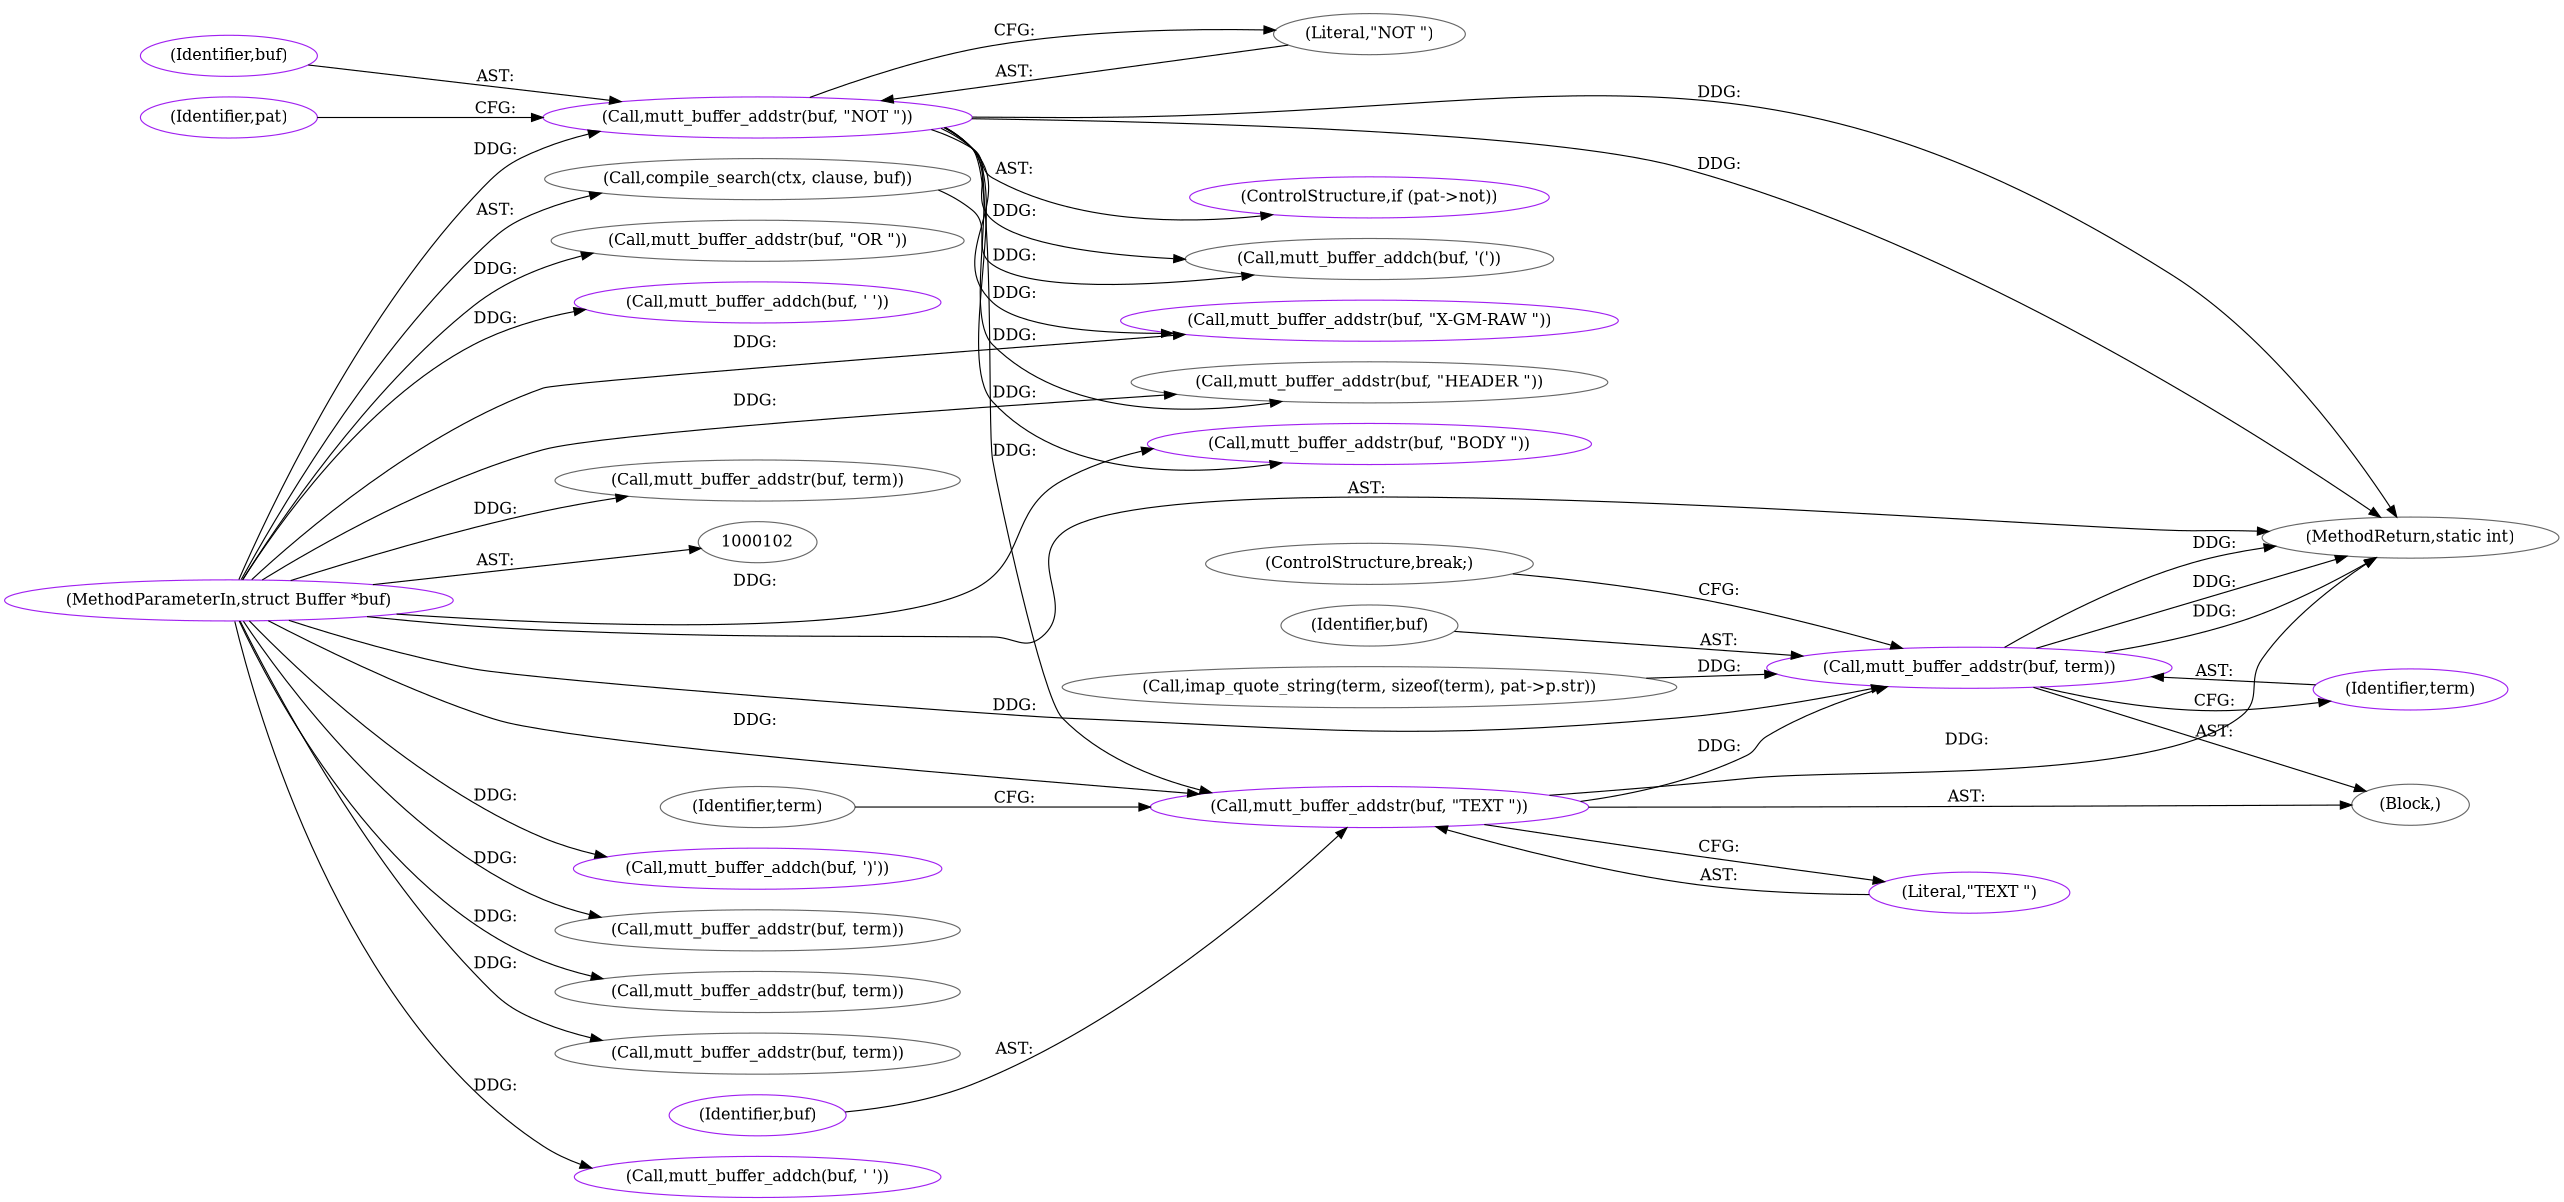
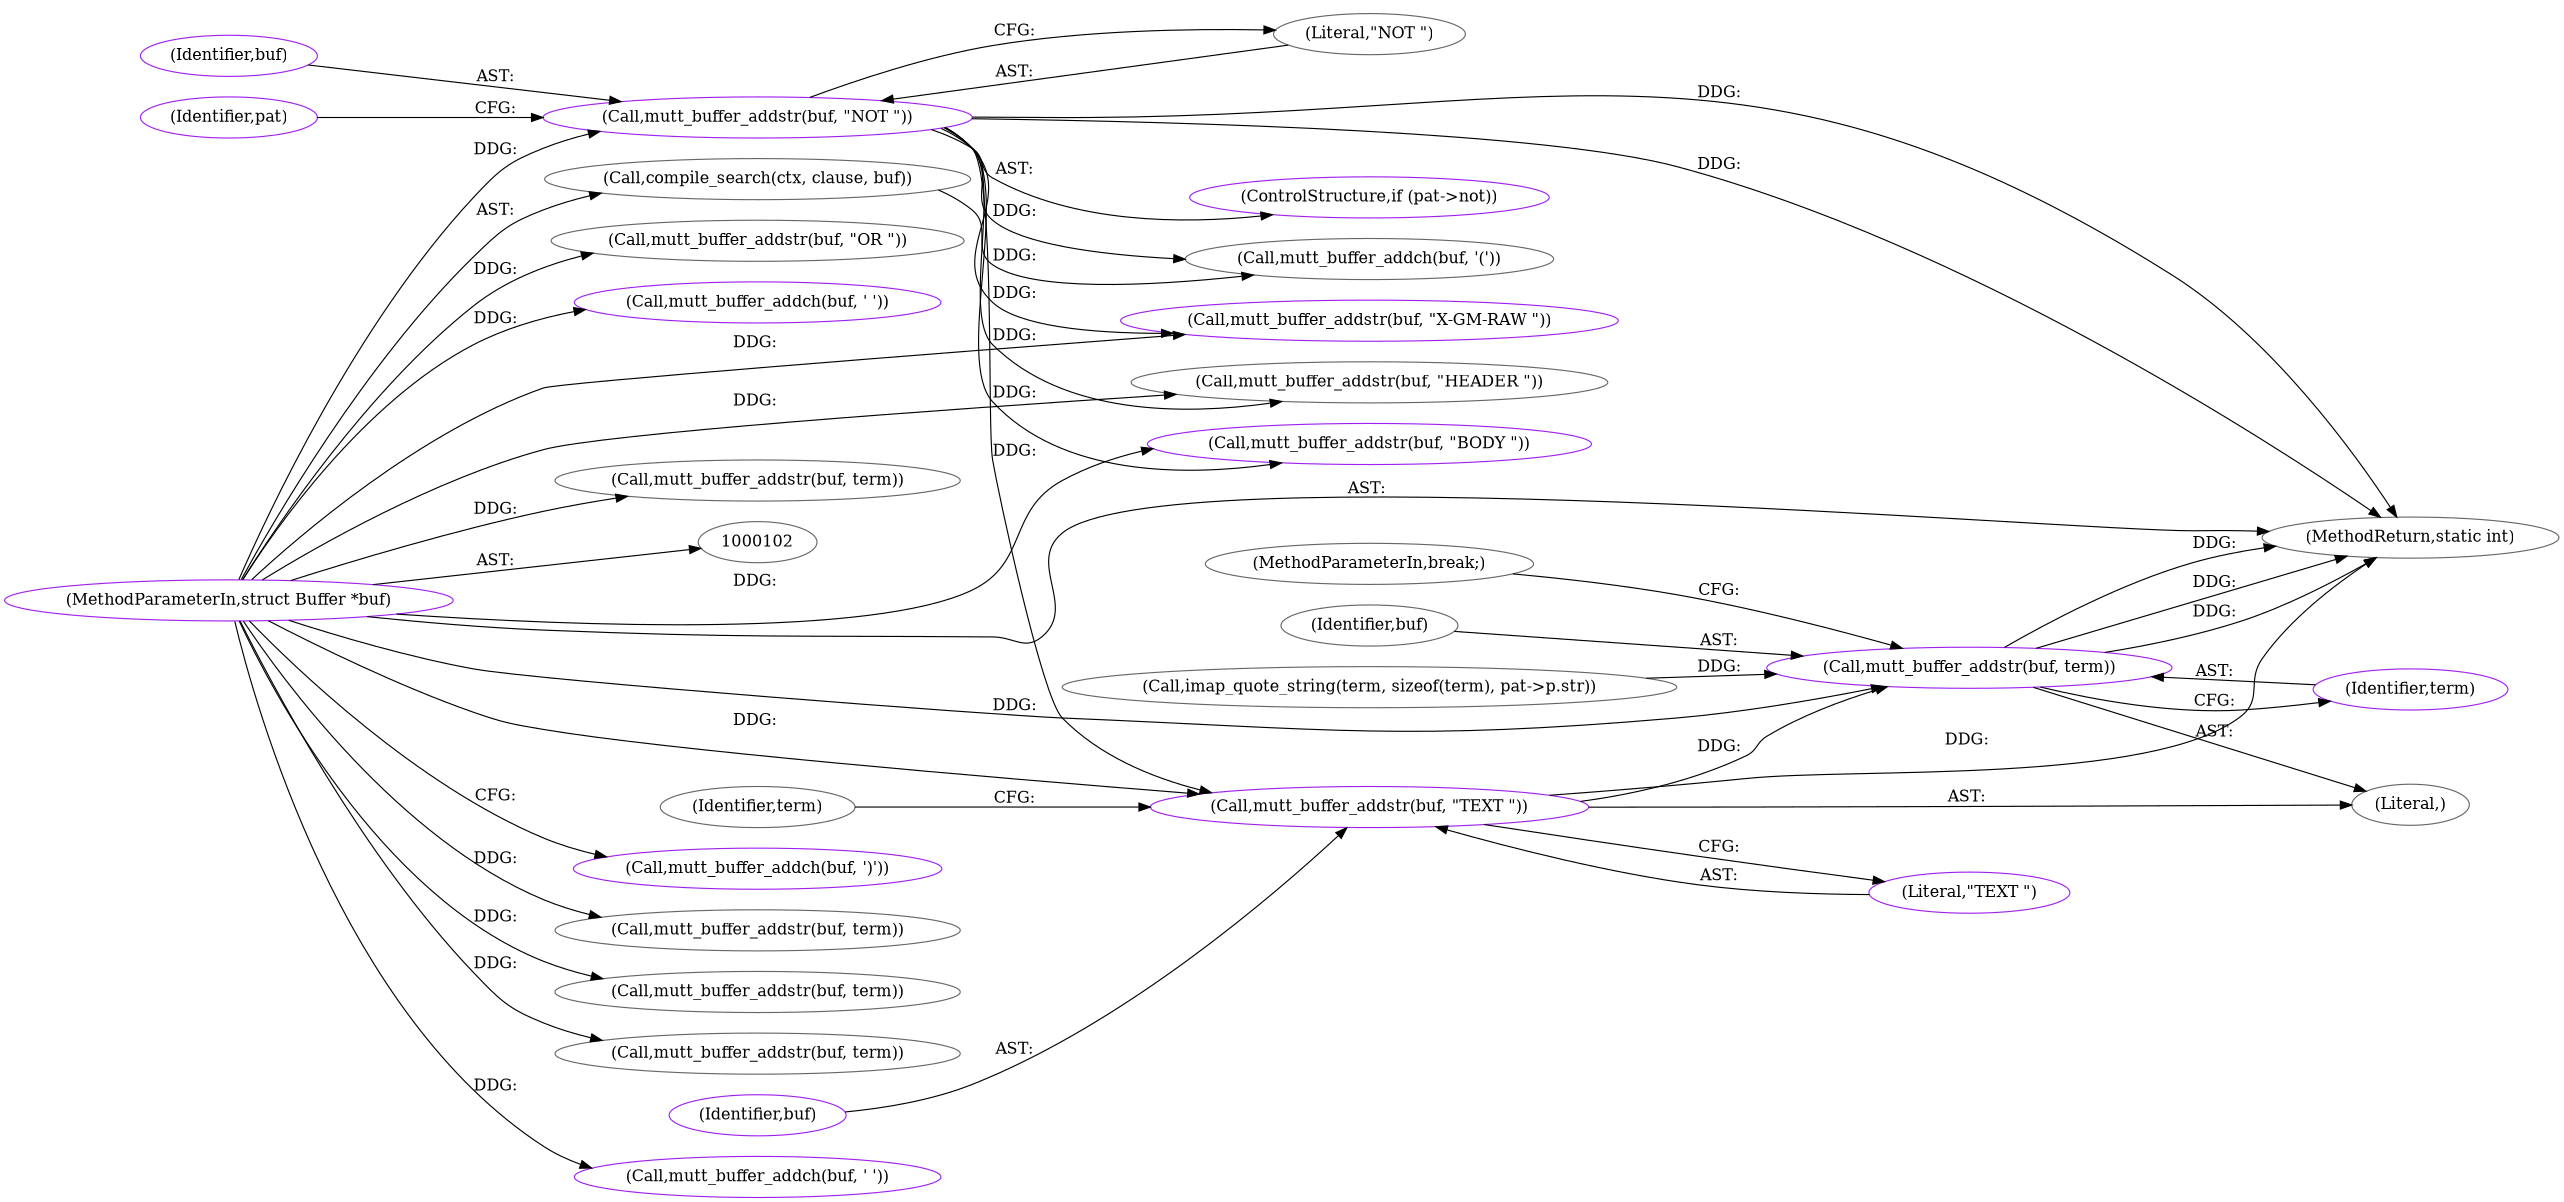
(1369, 564) -> (1369, 564)
(498, 796) -> (498, 796)
(2411, 805) -> (2411, 805)
